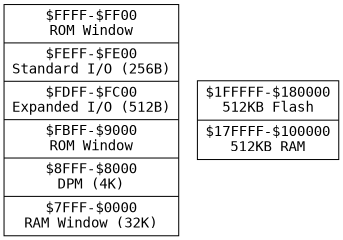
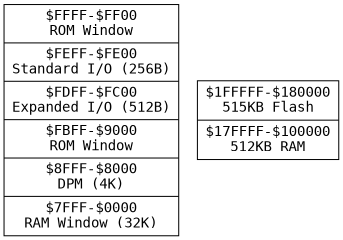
(268, 108) -> (268, 108)
